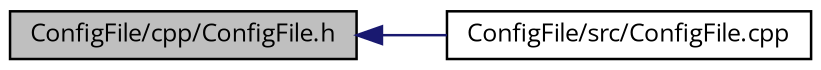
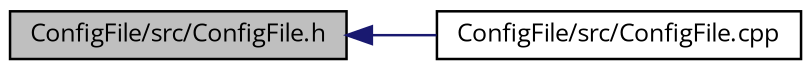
(183, 35) -> (178, 35)
